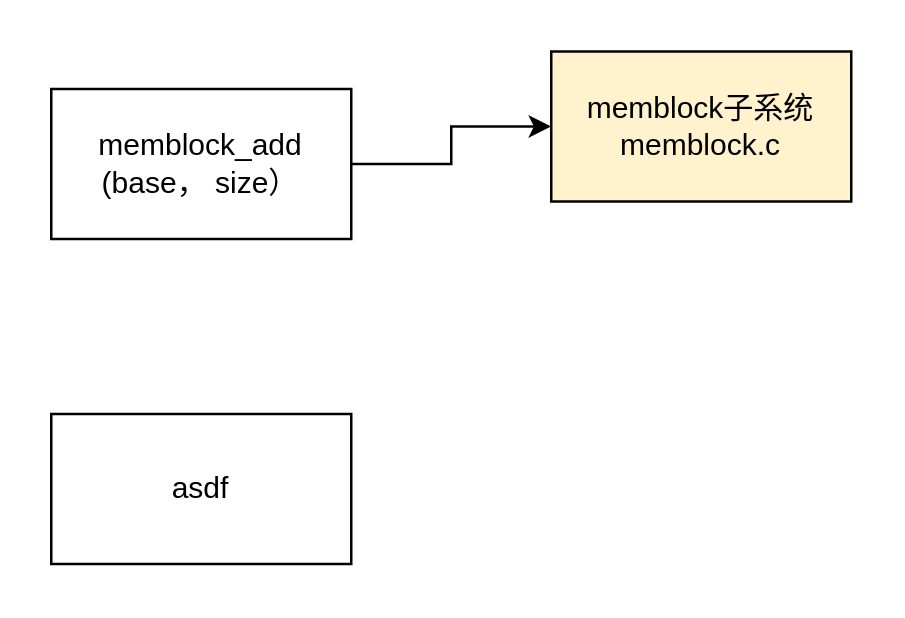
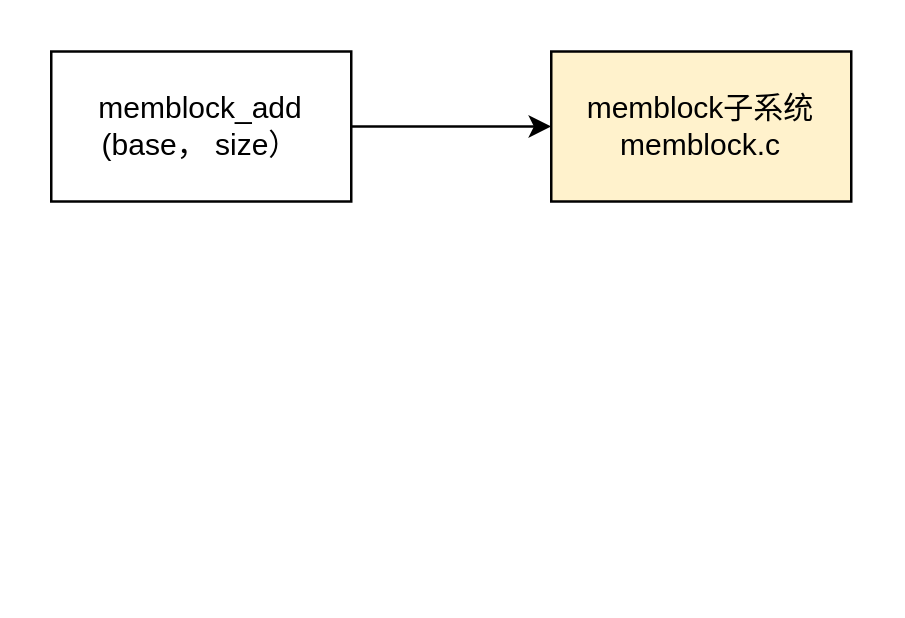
(201, 164) -> (201, 126)
(201, 489) -> none
